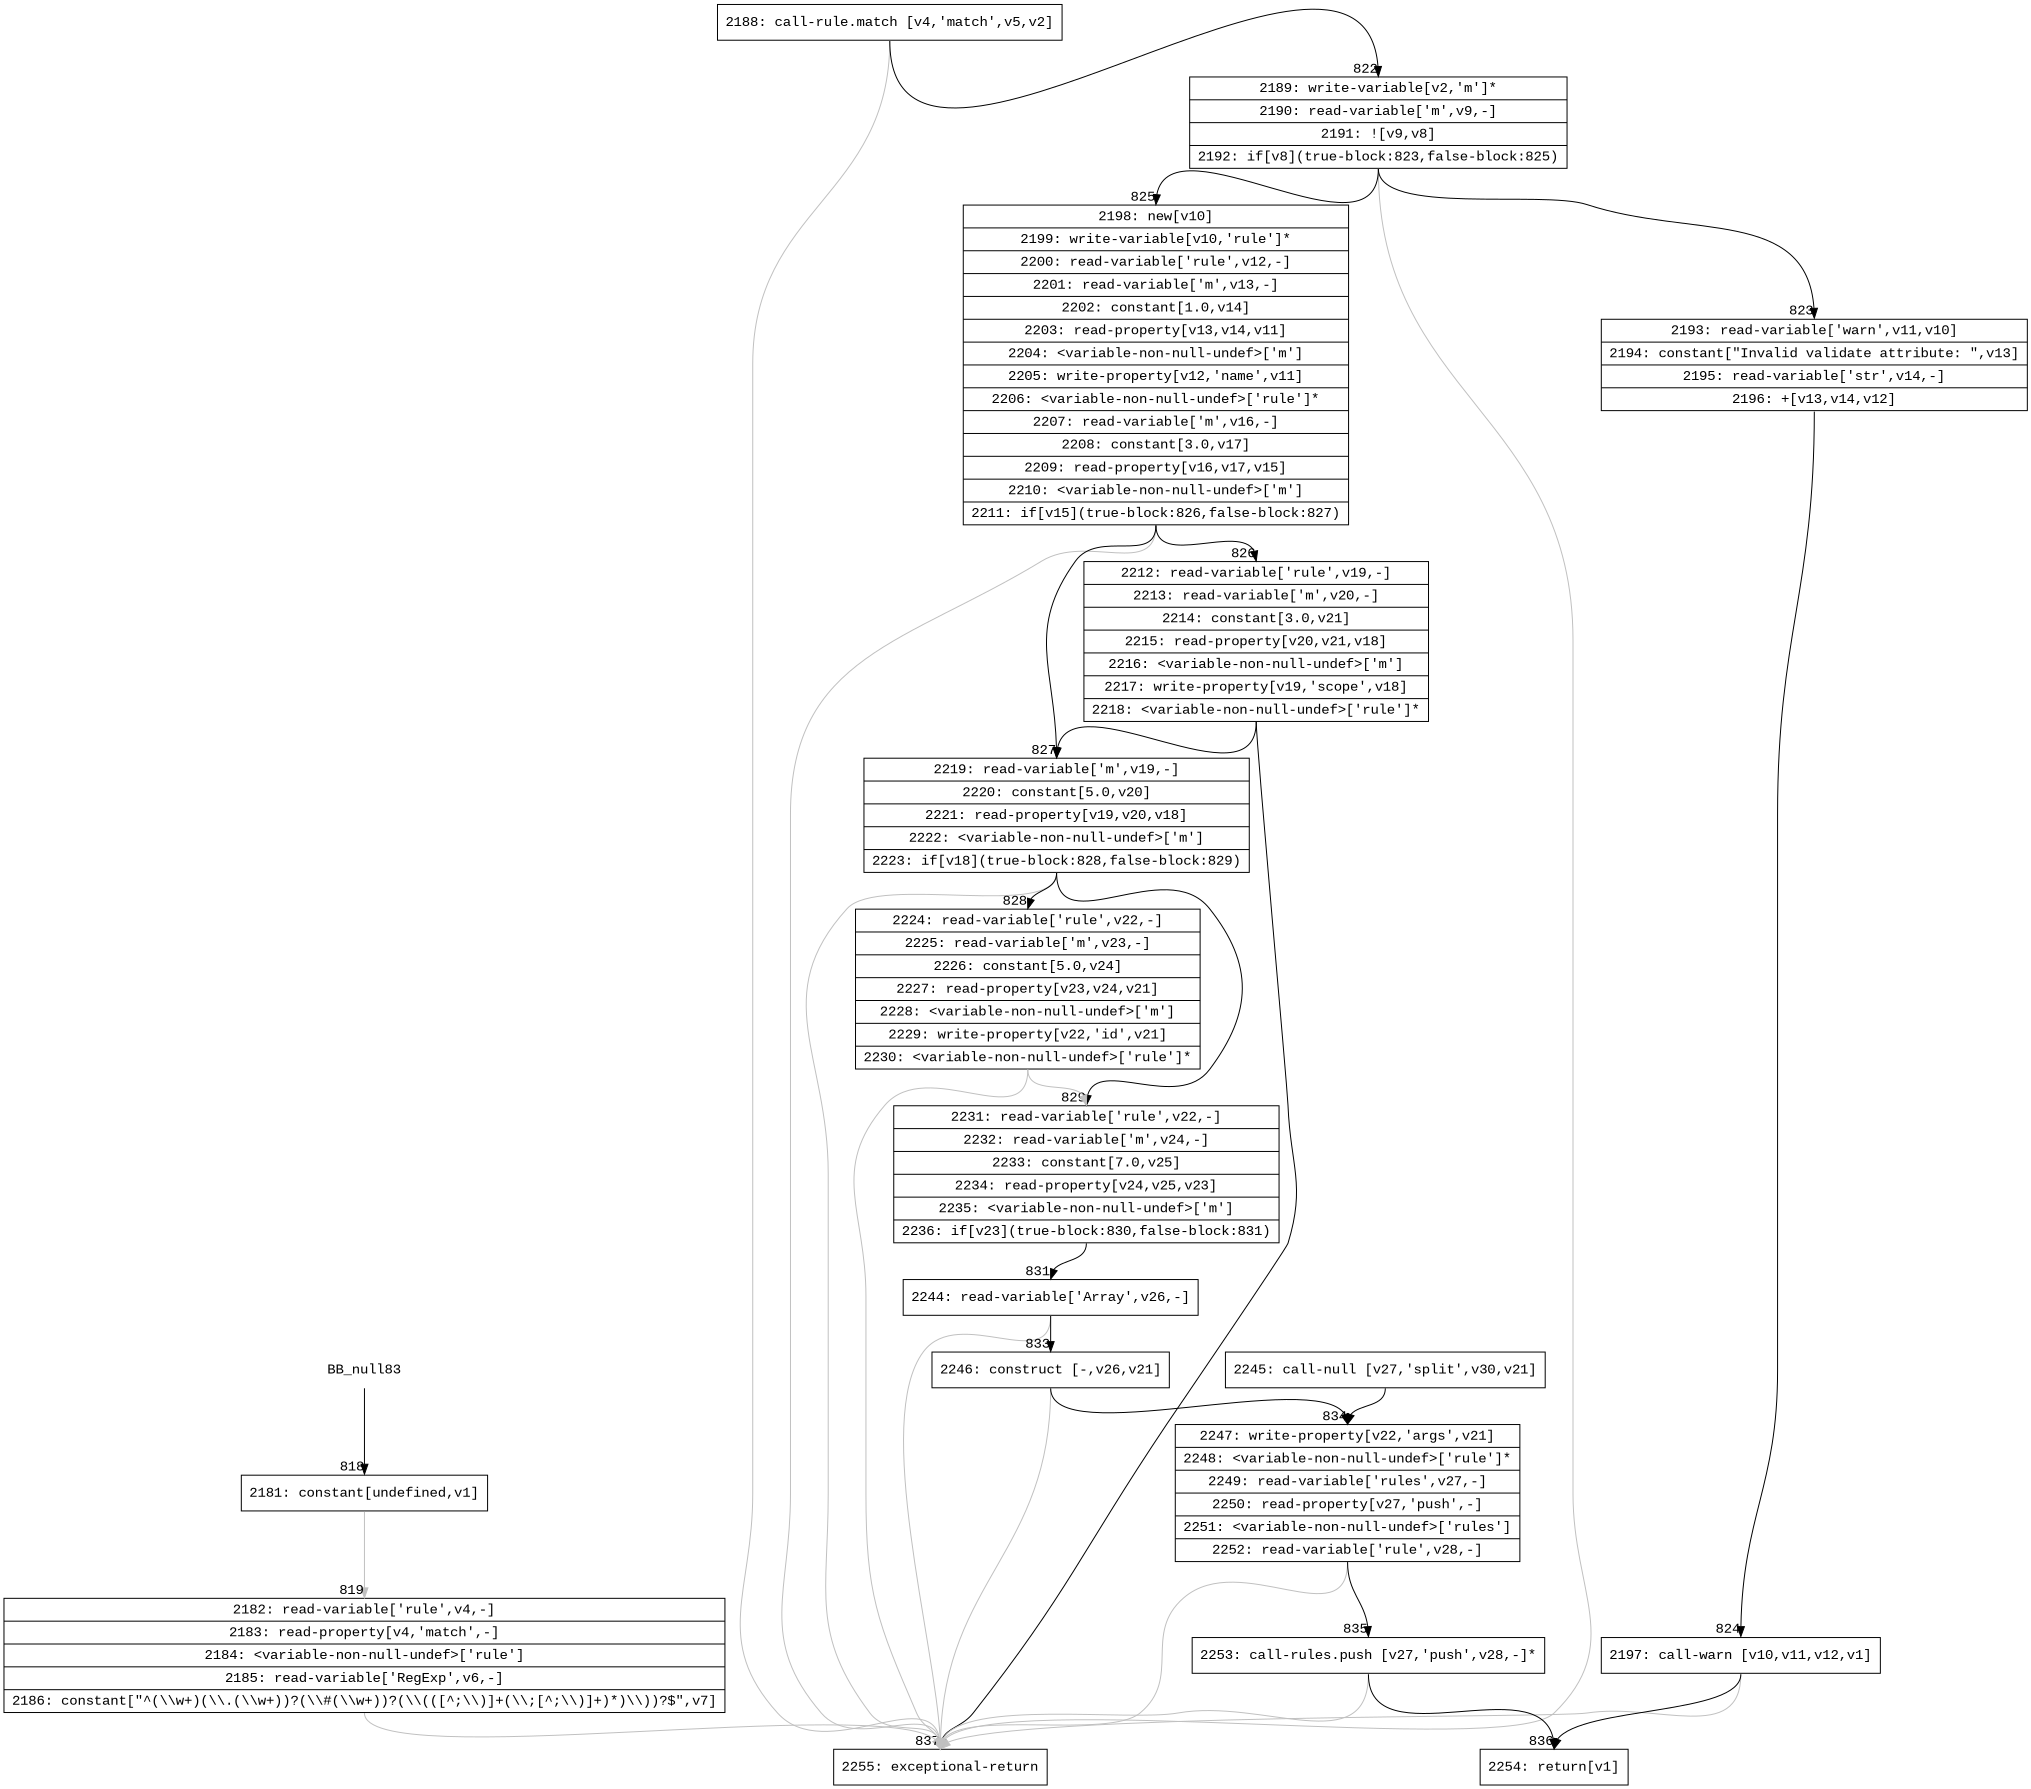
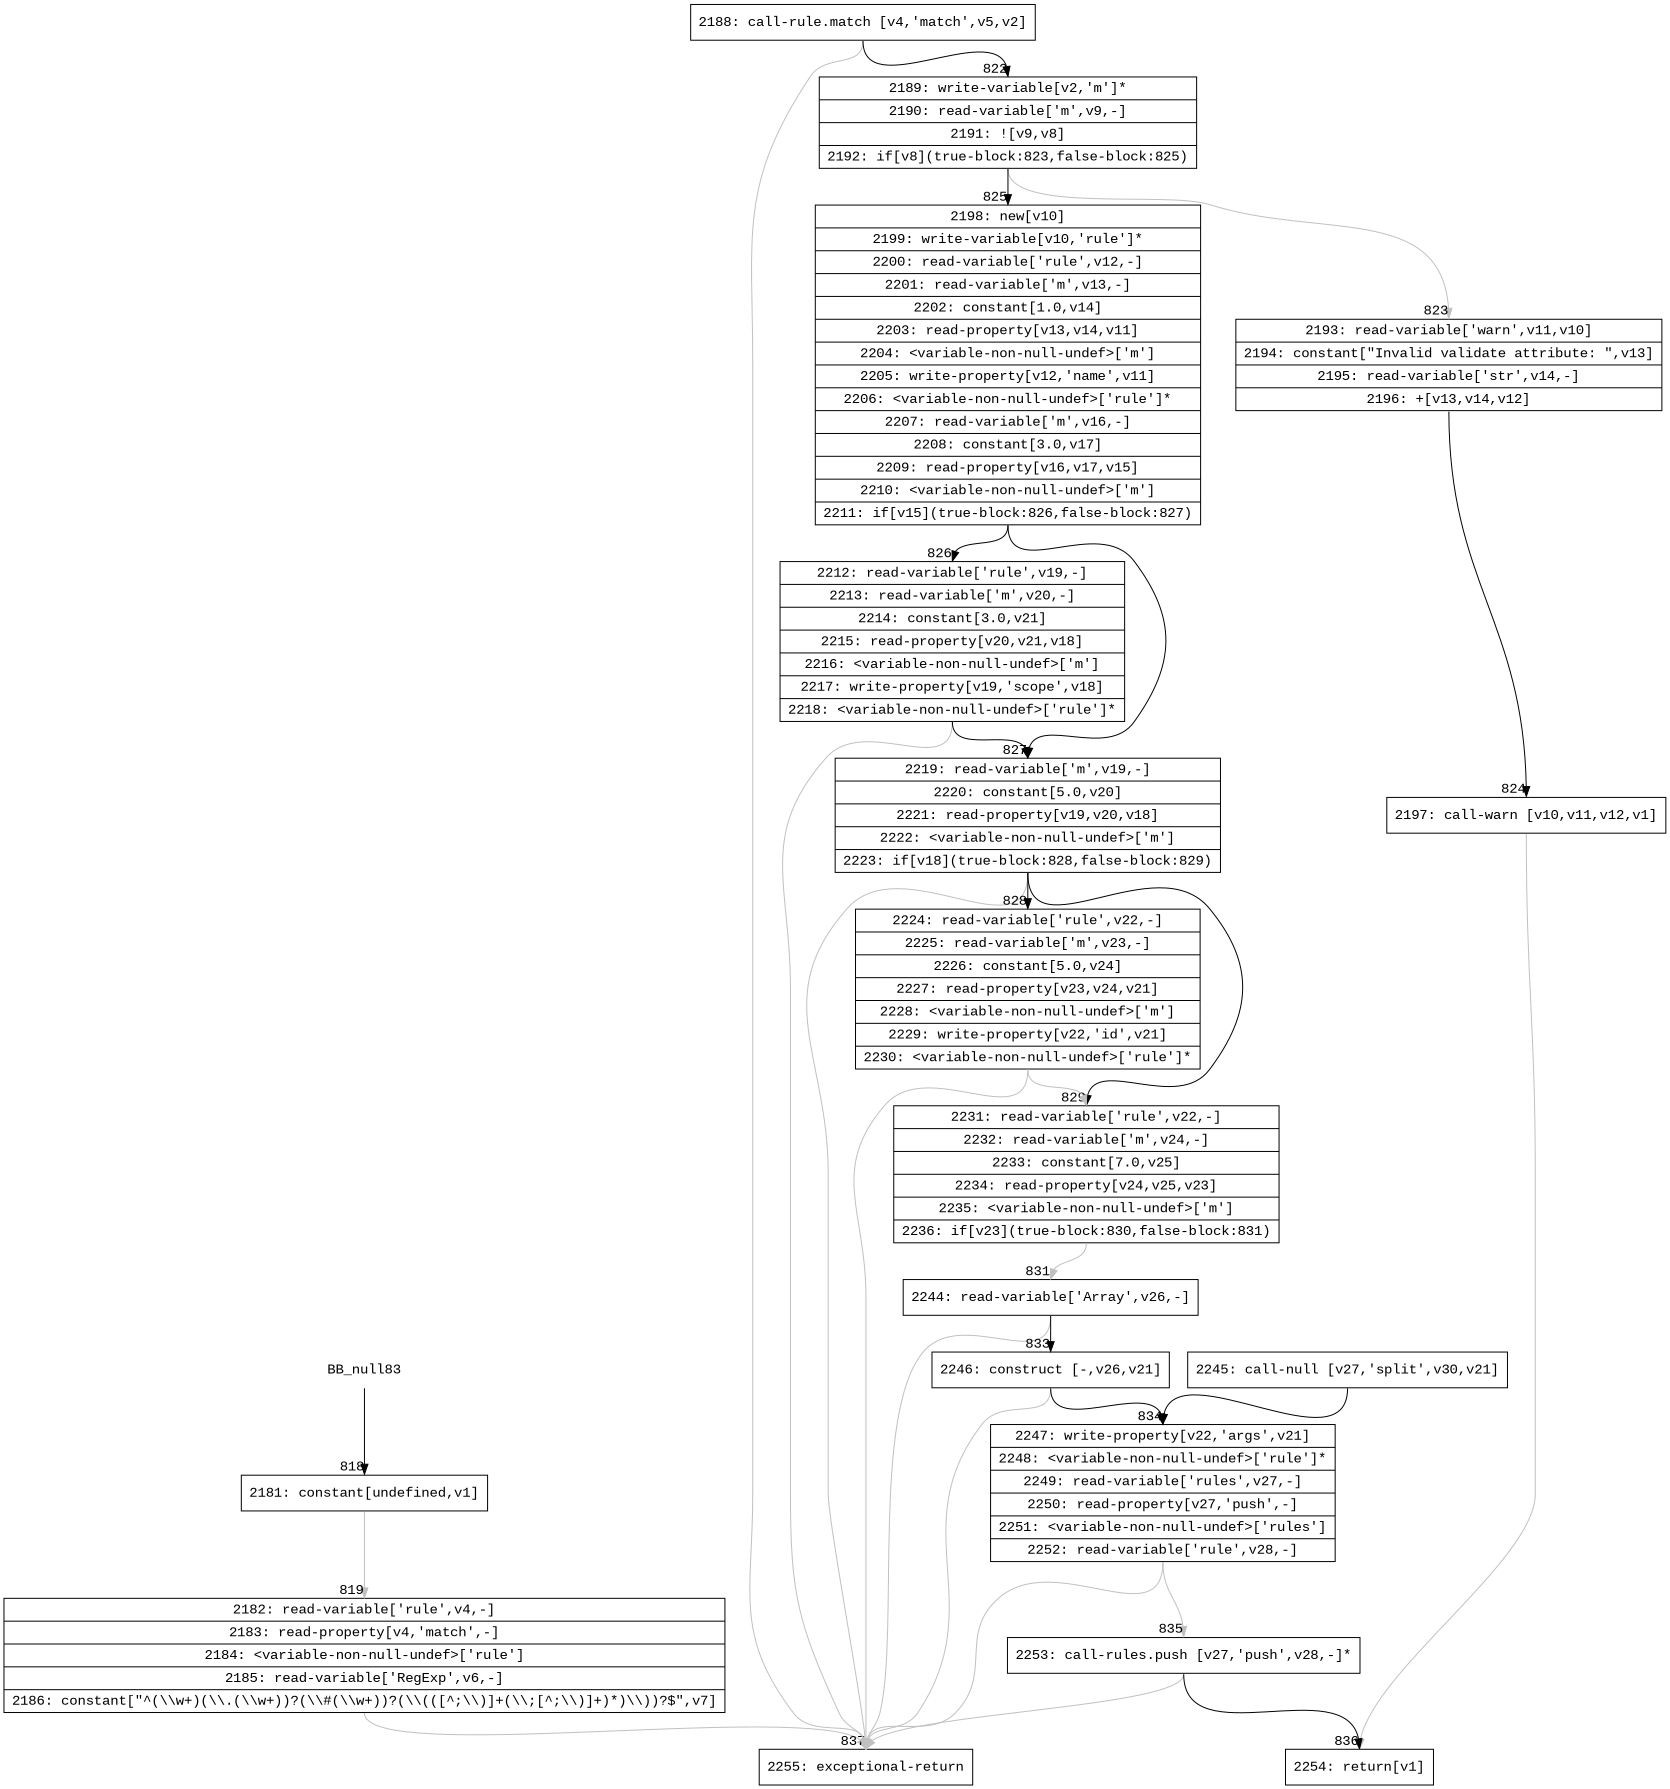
(1612, 211) -> (1244, 213)
(790, 1076) -> none
(1573, 1229) -> none
(1073, 1259) -> (1073, 1259)
(1266, 1278) -> (790, 1179)
(1356, 1595) -> (1171, 1595)
(1667, 1708) -> (1535, 1316)
(1357, 1717) -> none
